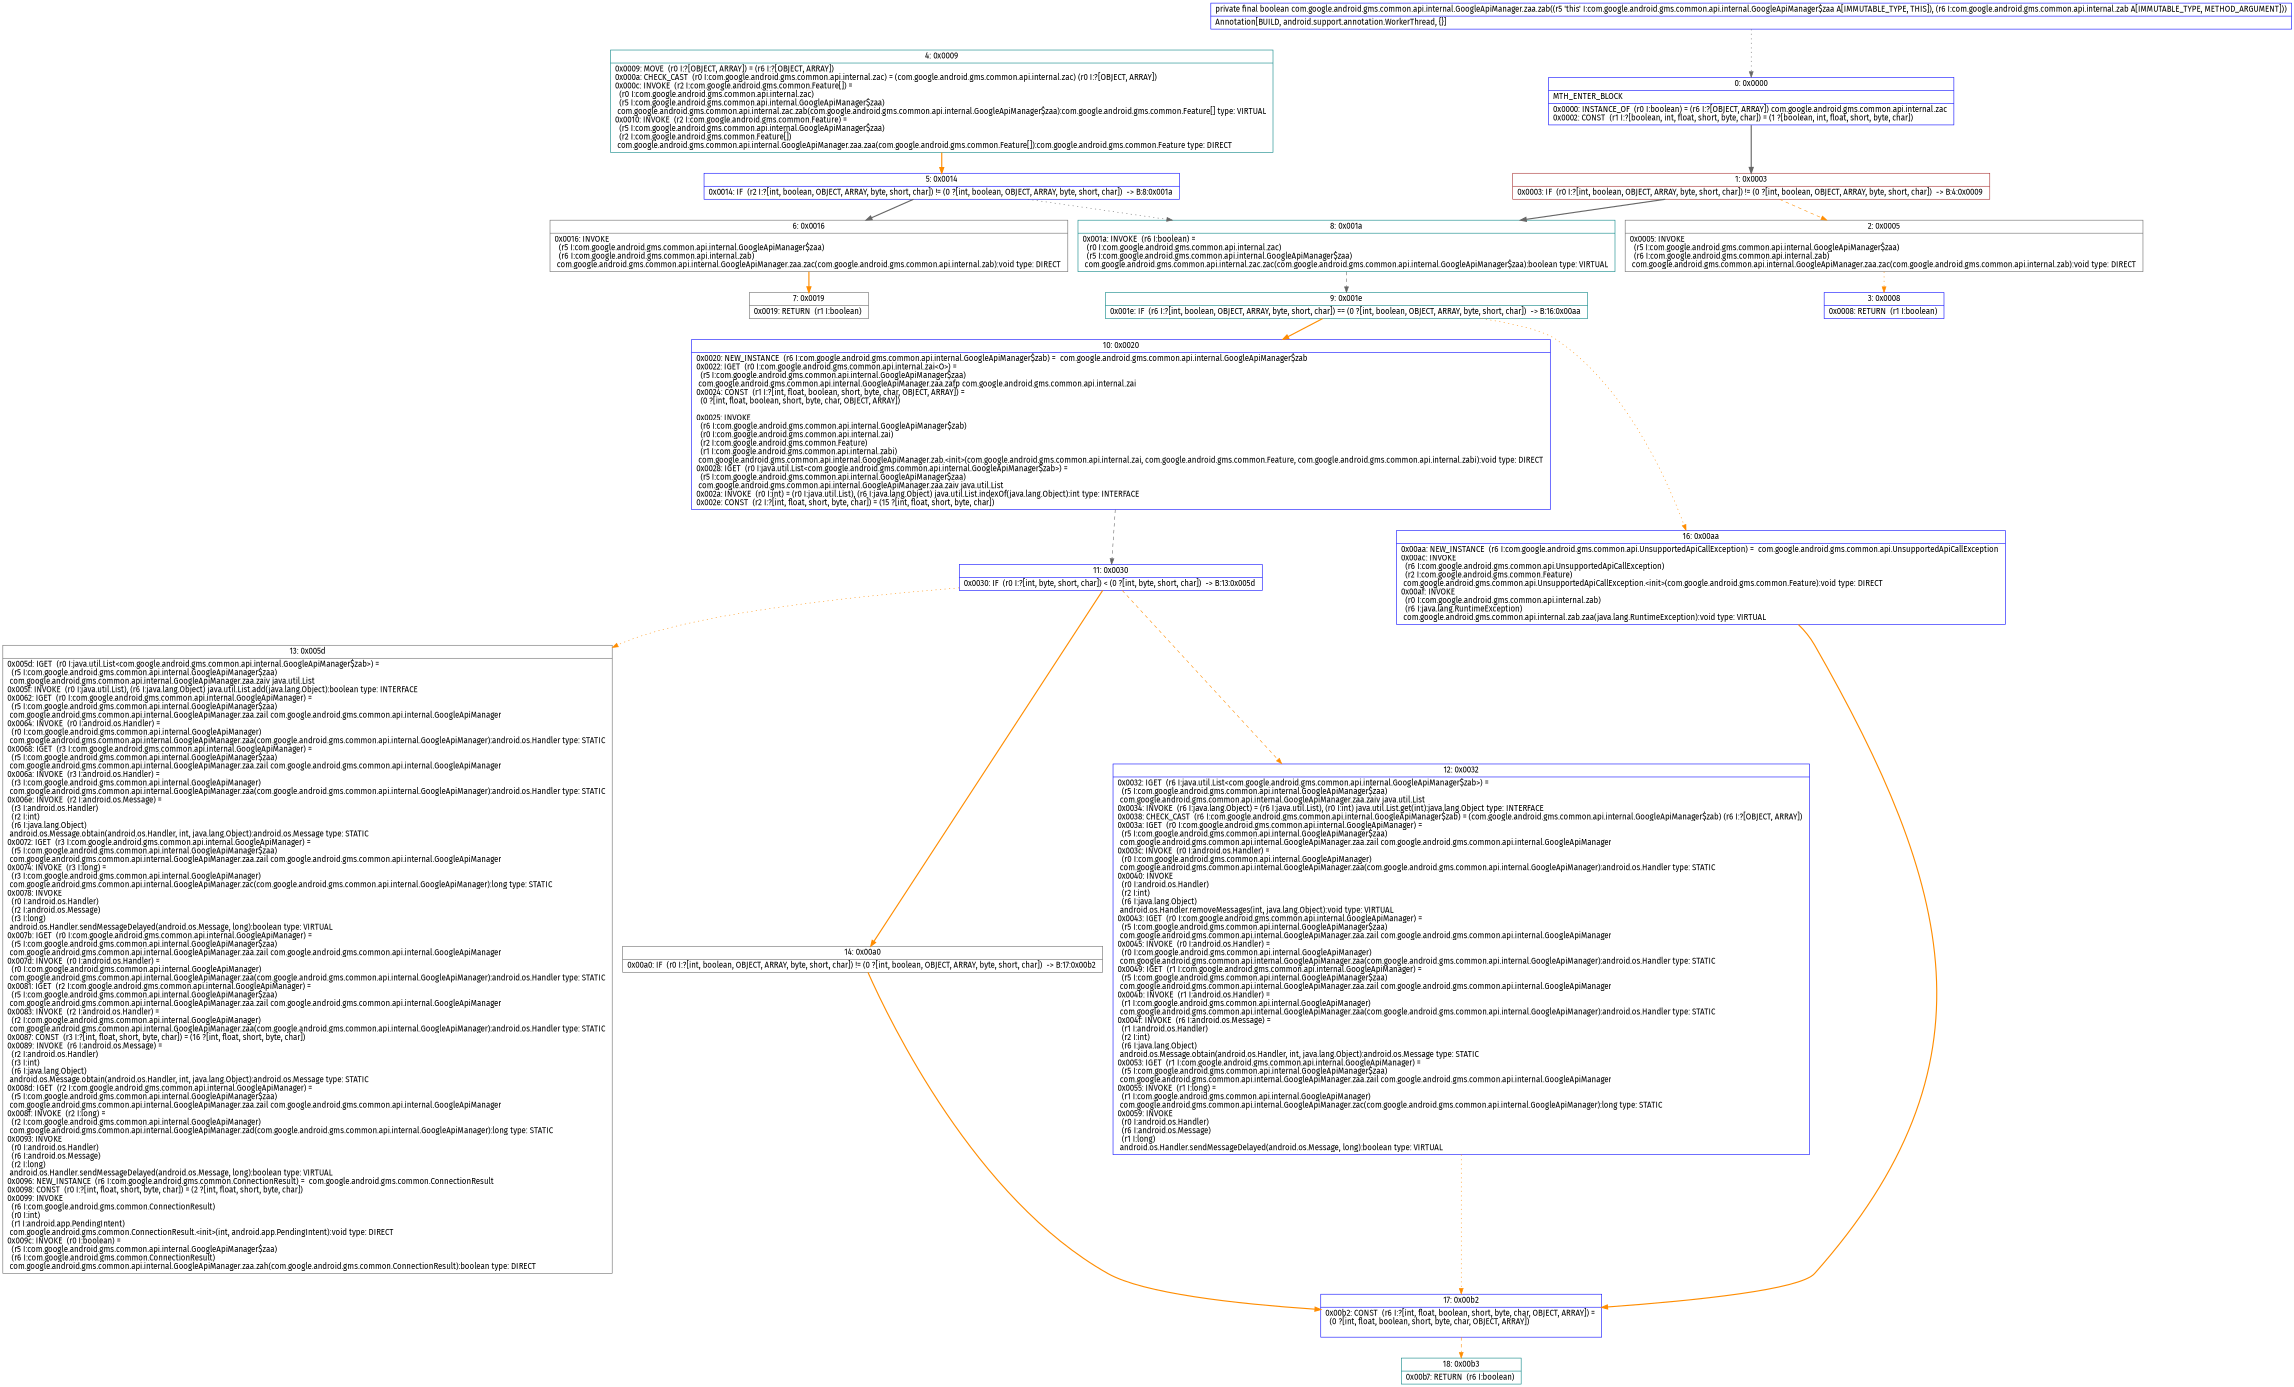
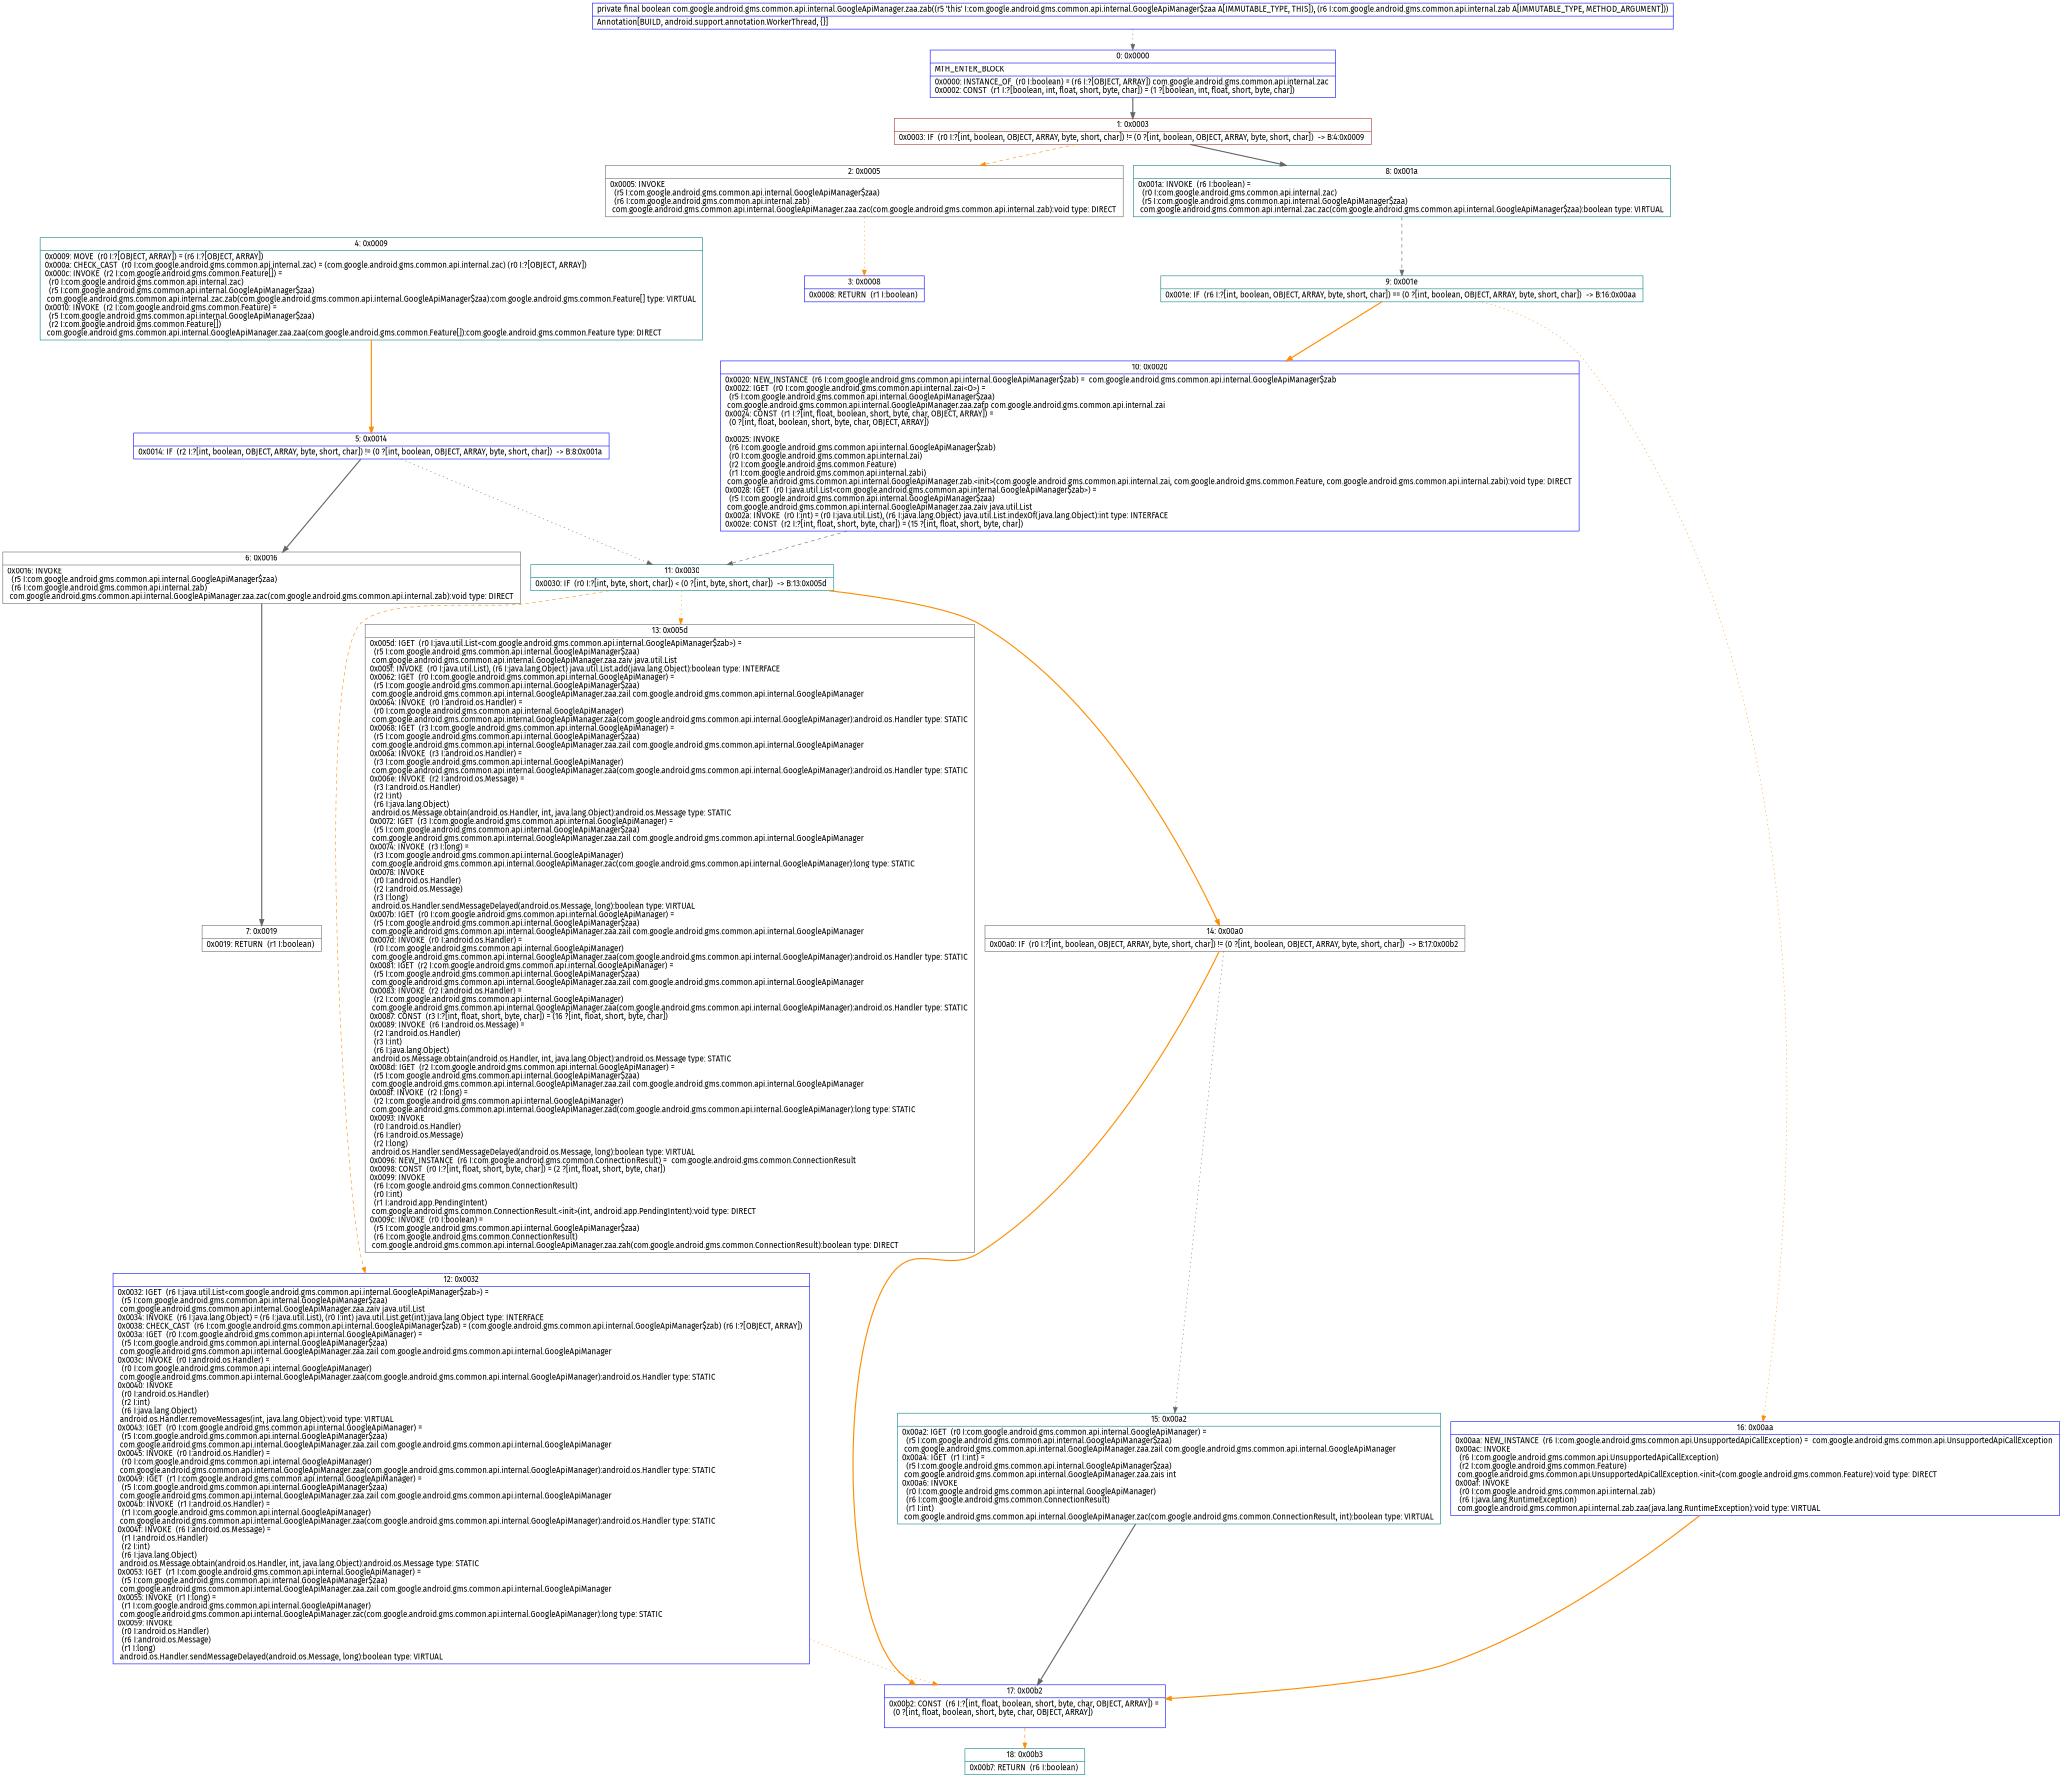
(1097, 209) -> (524, 511)
(809, 279) -> (262, 761)
(1111, 577) -> (682, 578)
none -> (1169, 1469)
